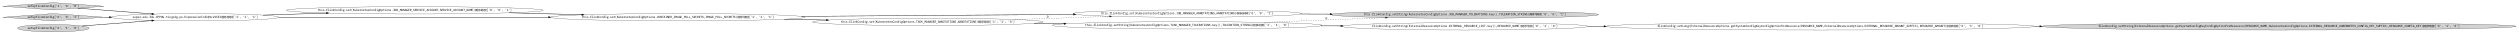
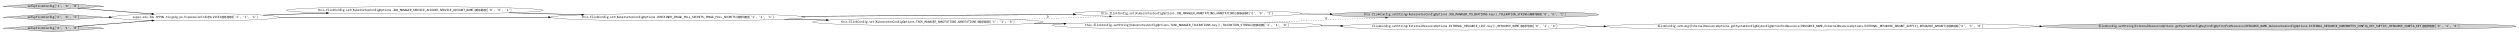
(53, 28) -> (53, 28)
